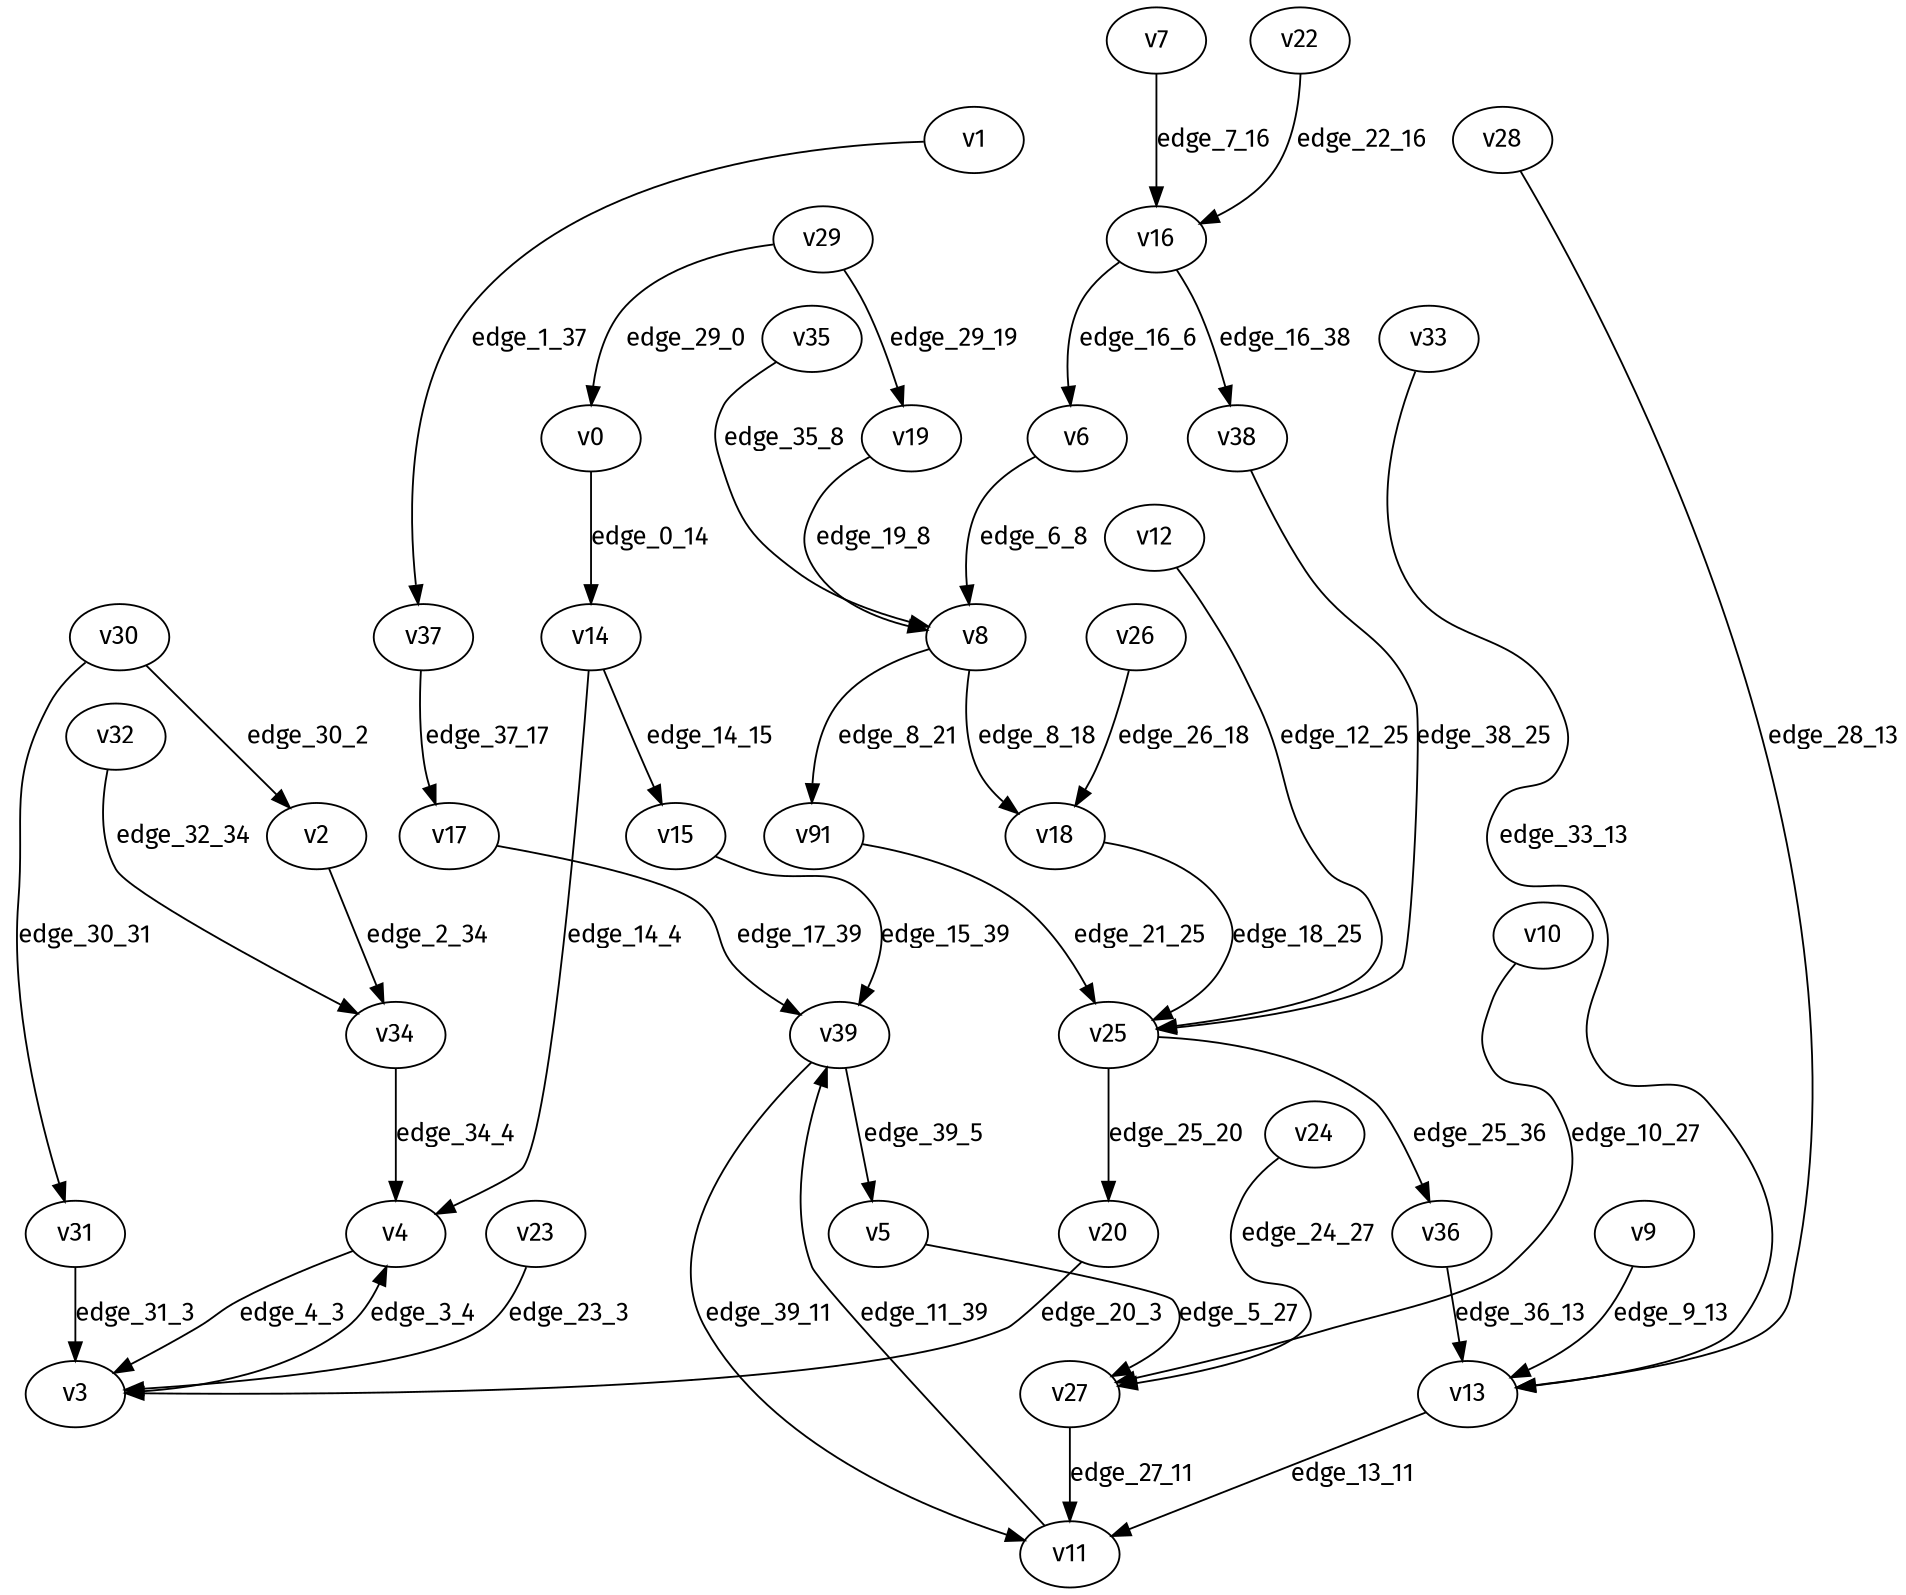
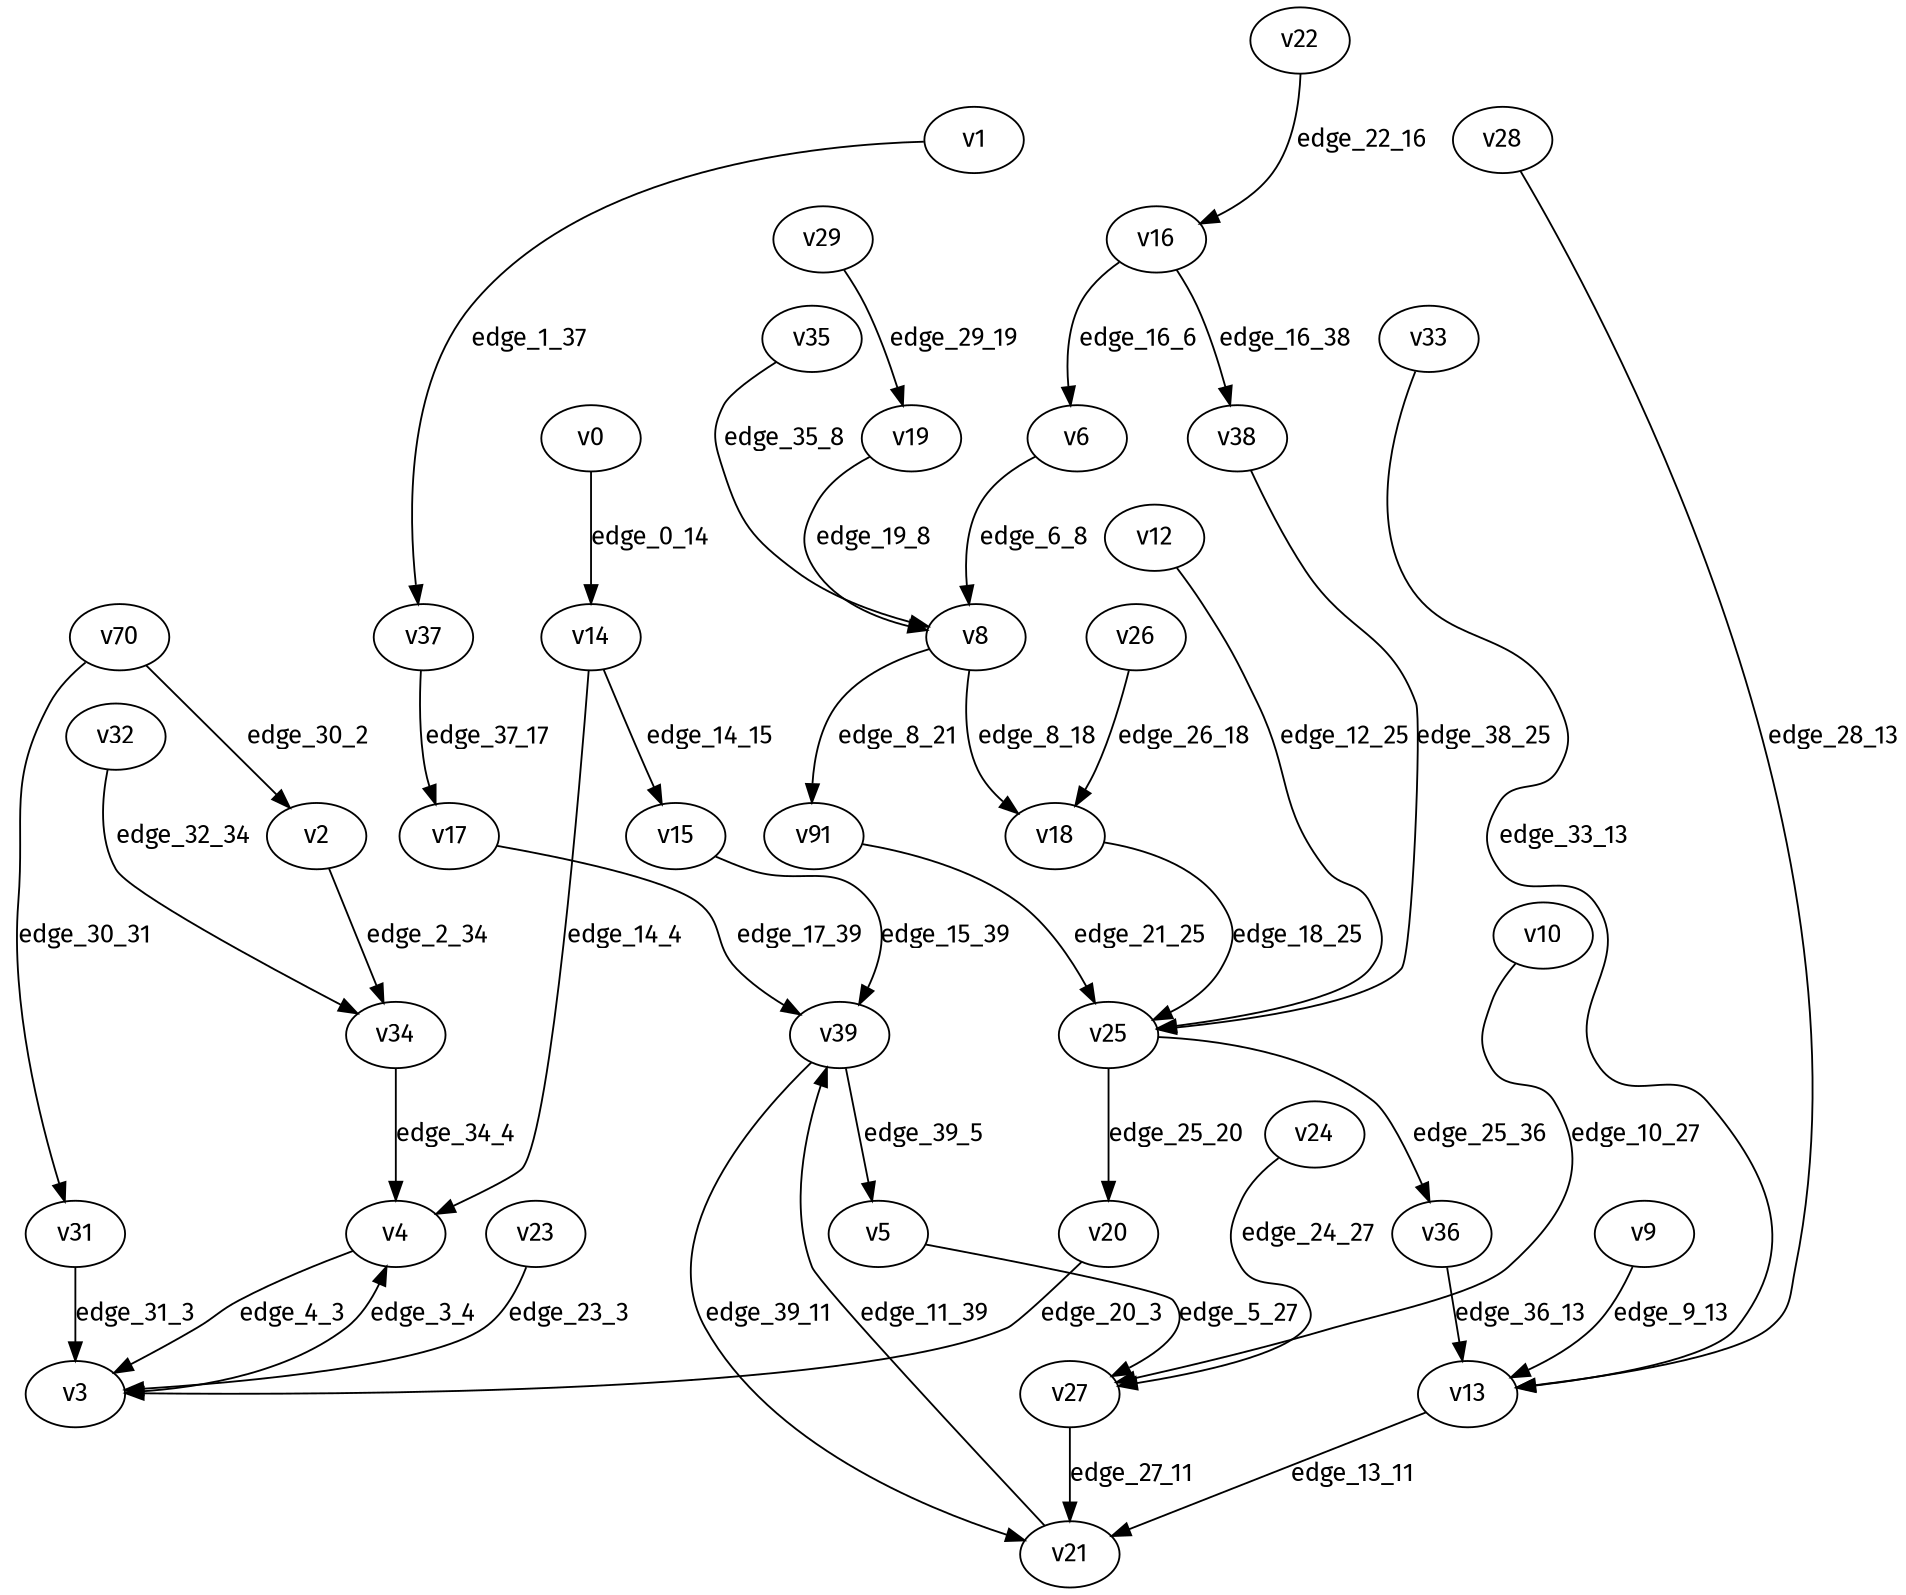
(1156, 41) -> none
(655, 283) -> none
(120, 637) -> (120, 637)
(1070, 1554) -> (1070, 1554)
